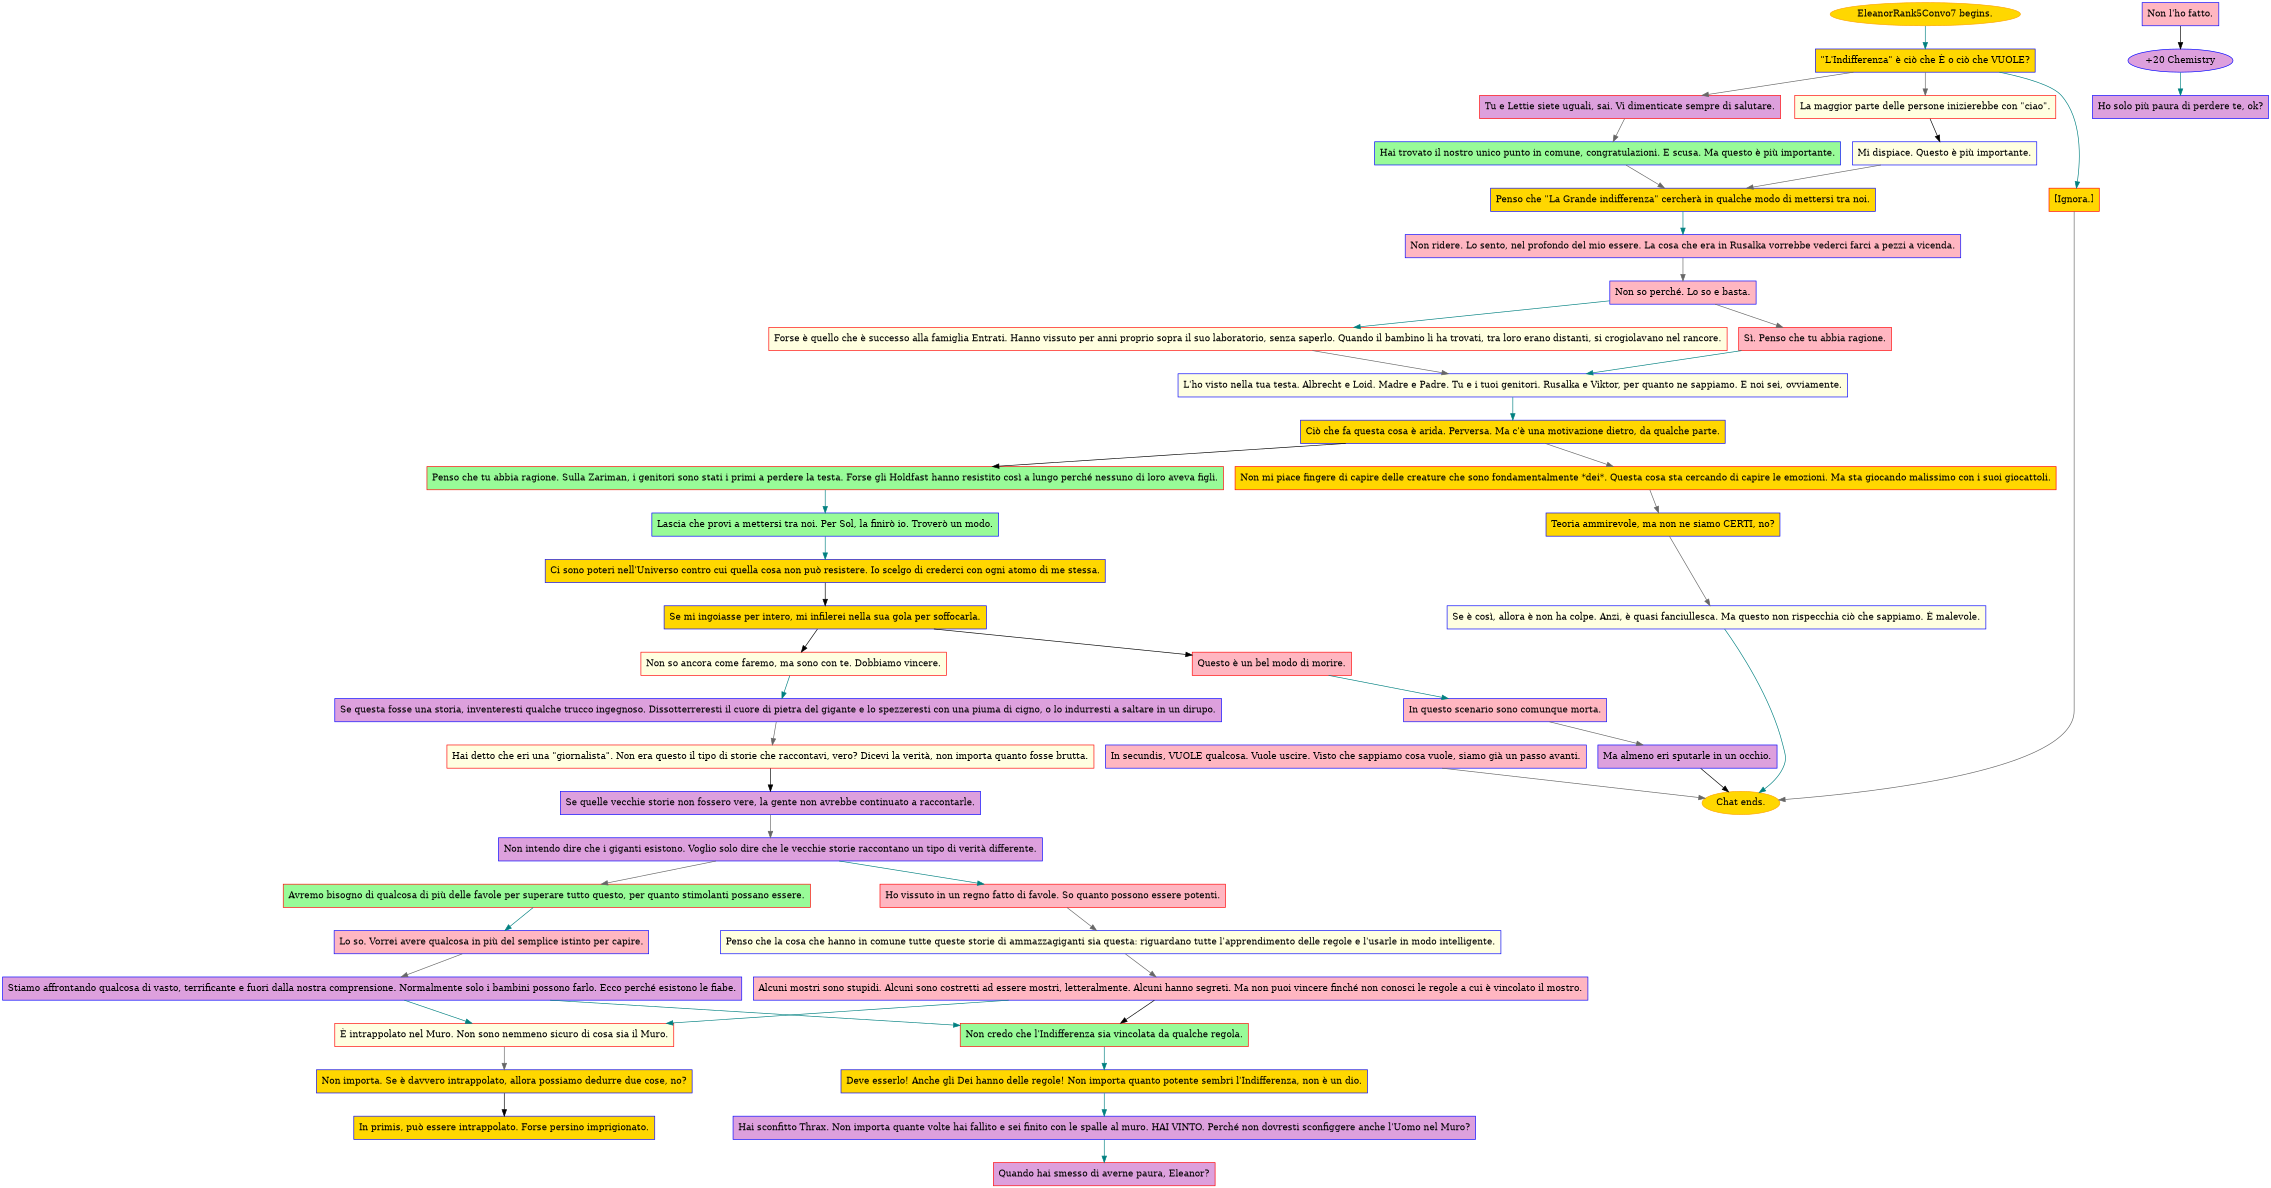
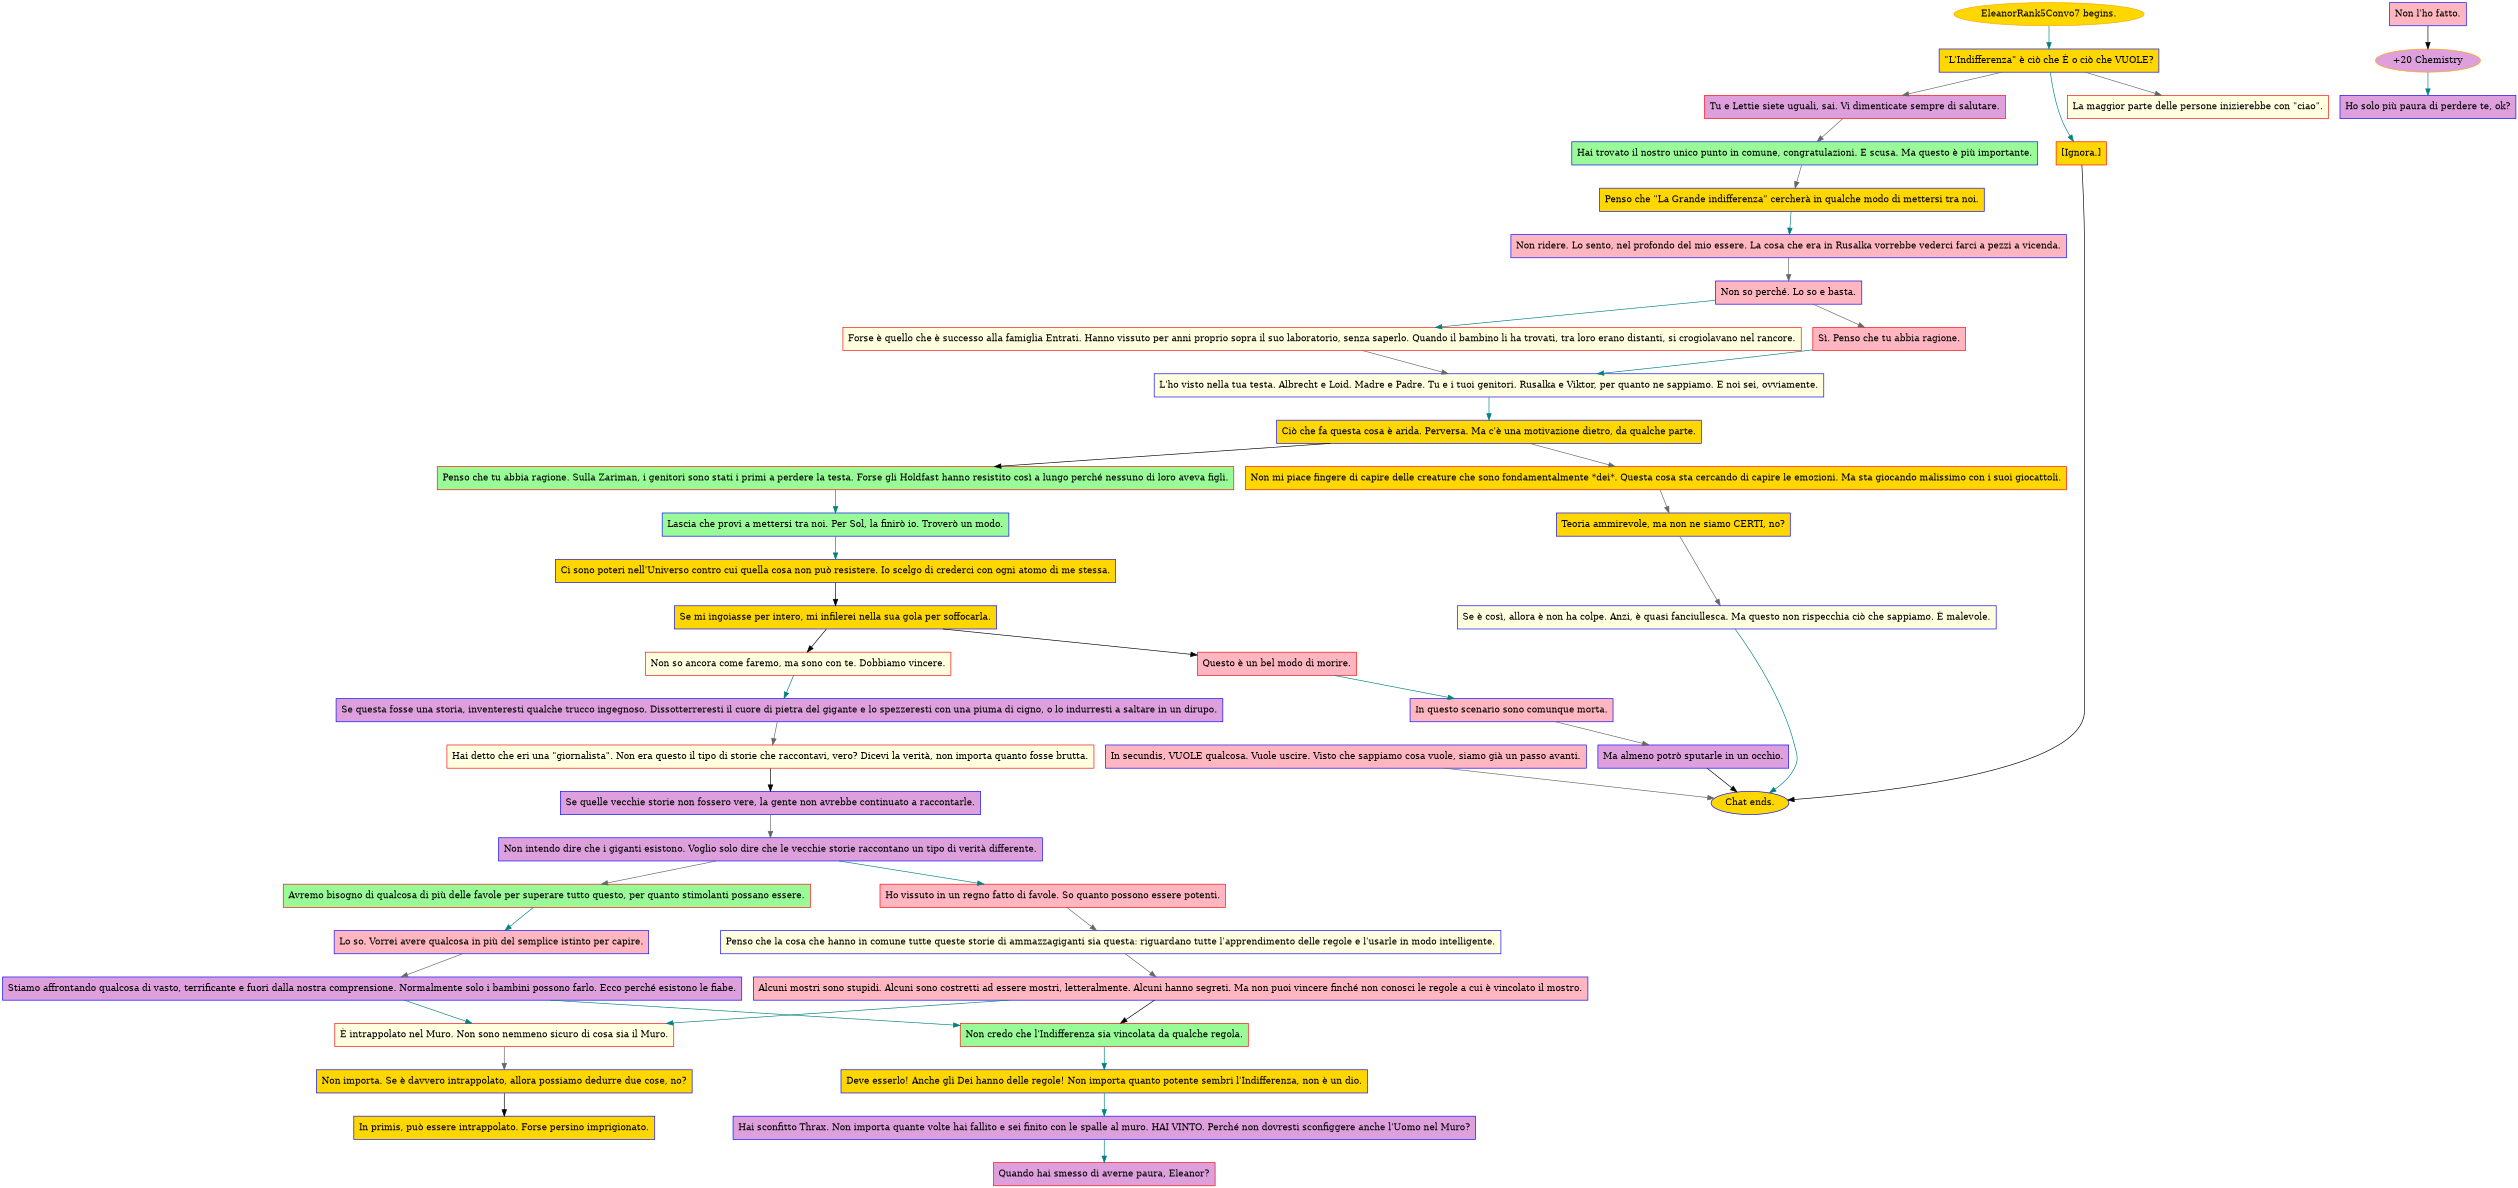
(2180, 61) -> (2428, 61)
(1945, 153) -> none
(2074, 618) -> (2084, 596)
(1687, 757) -> (1693, 757)
(1741, 803) -> (1750, 803)
